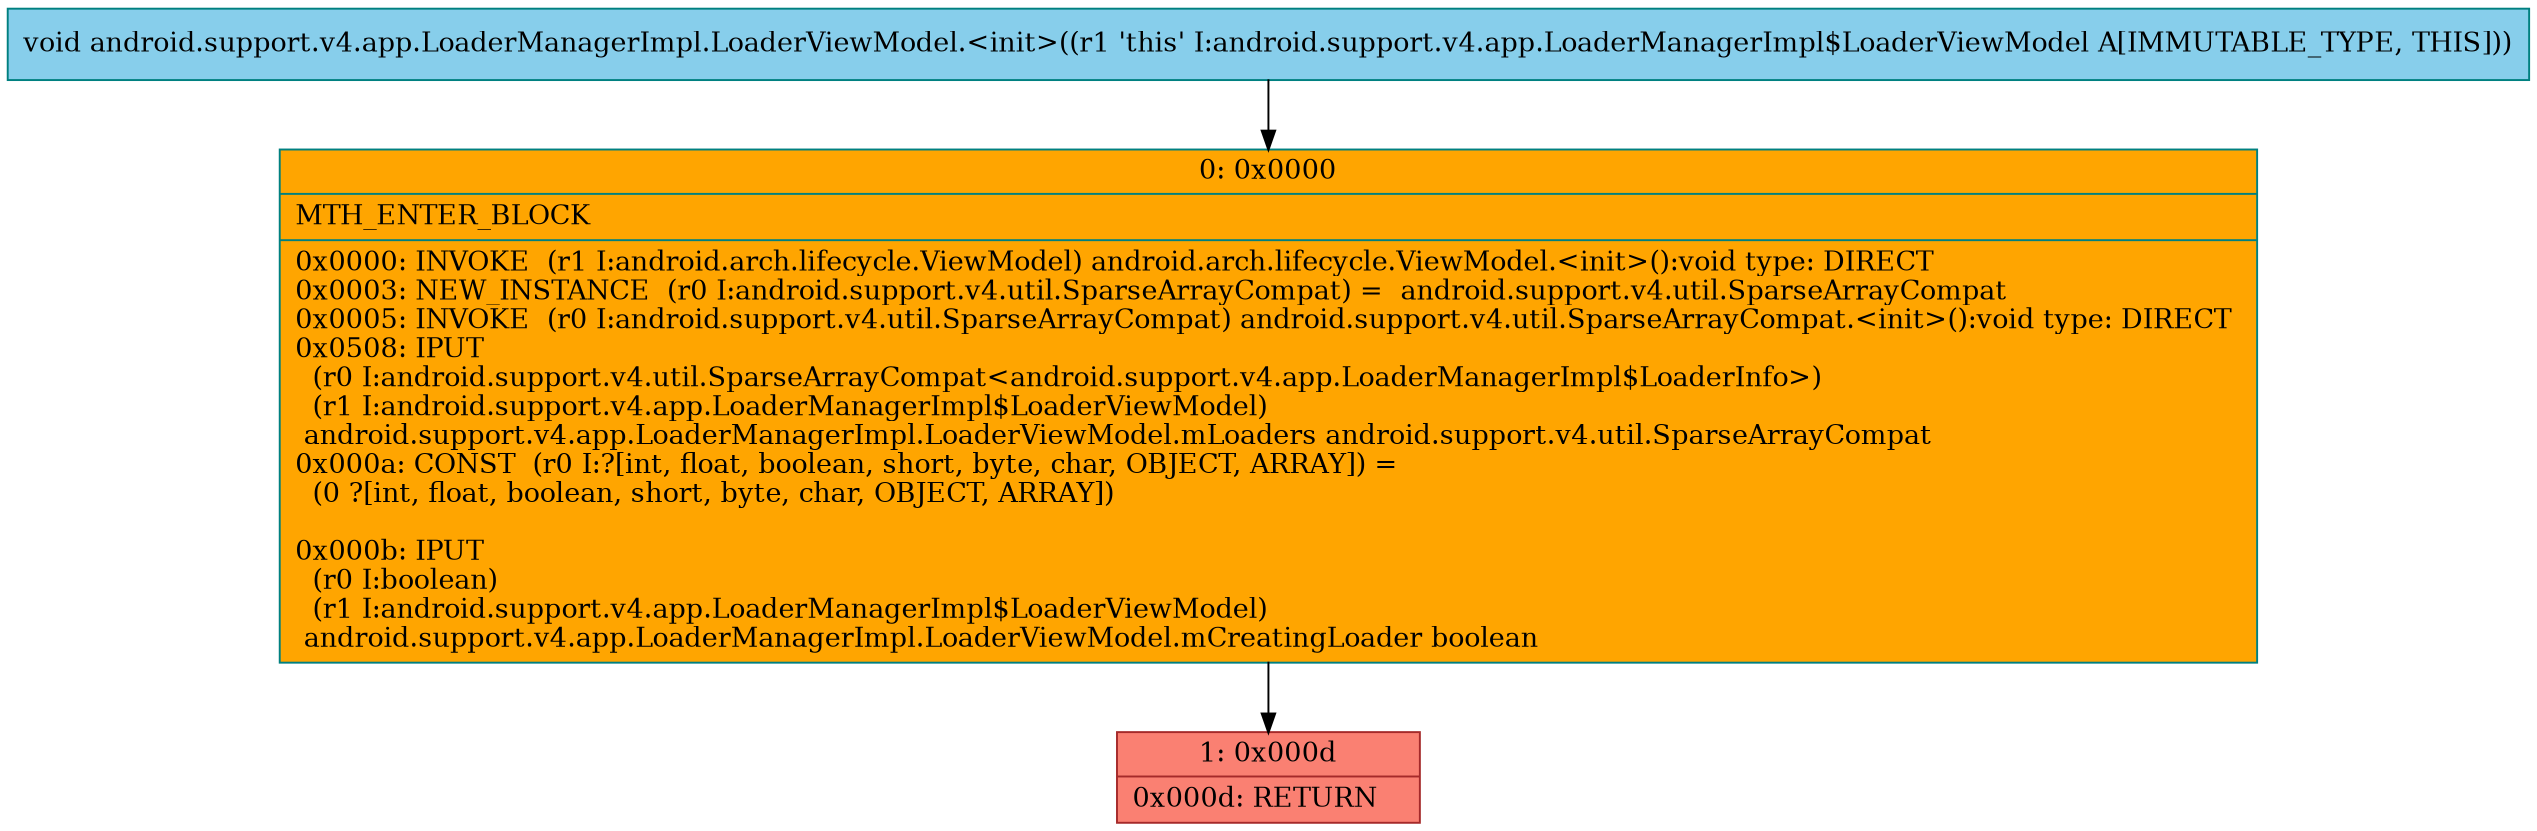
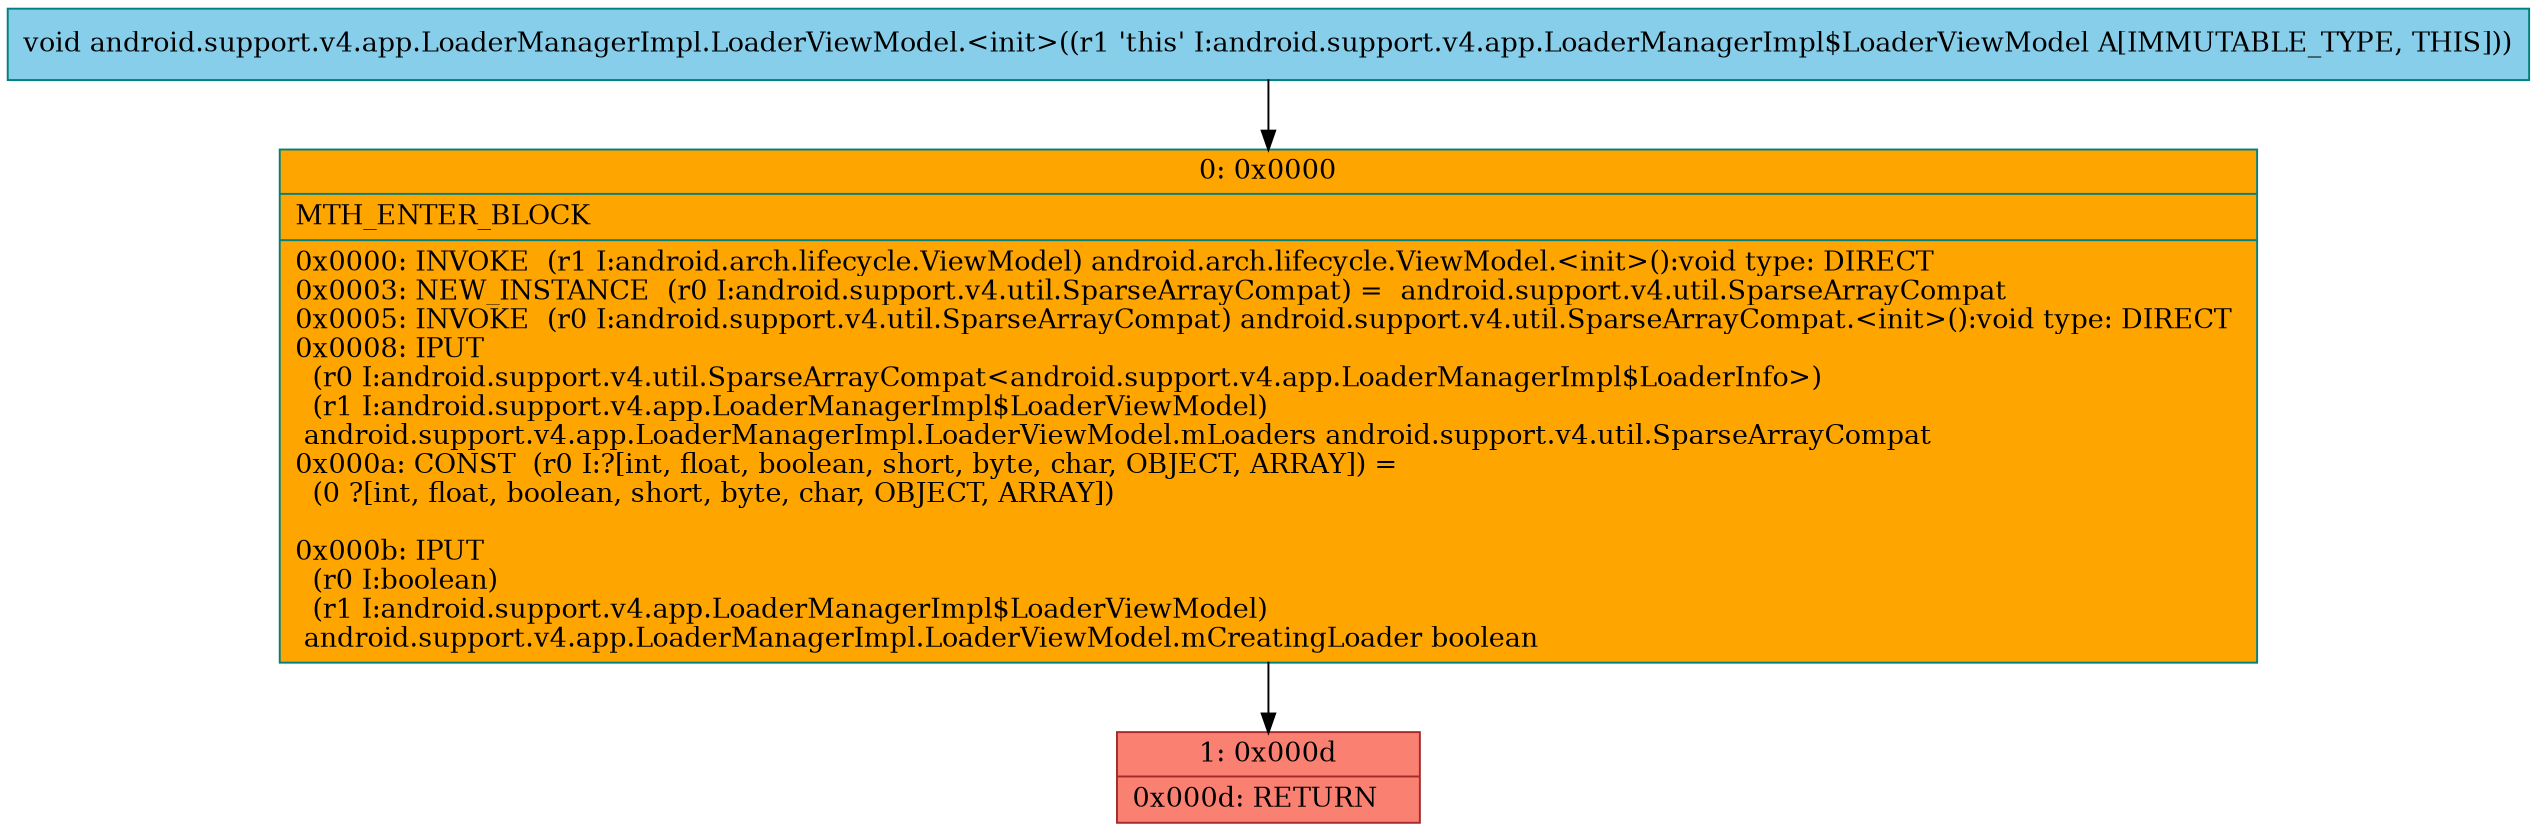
(398, 349) -> (398, 349)
